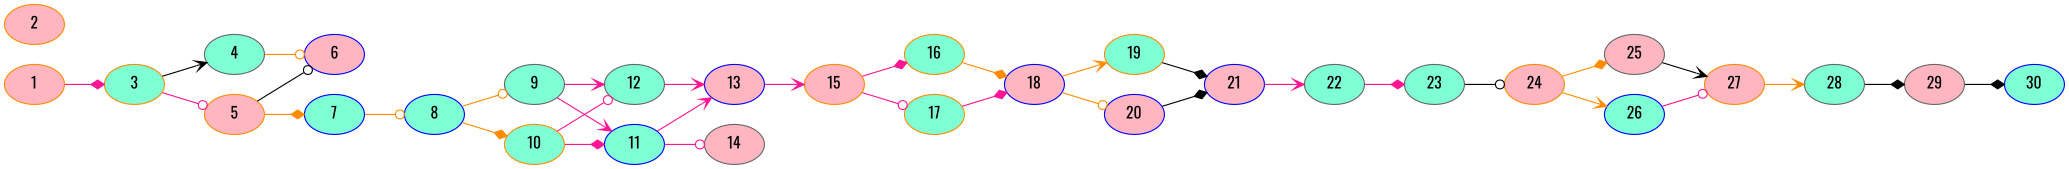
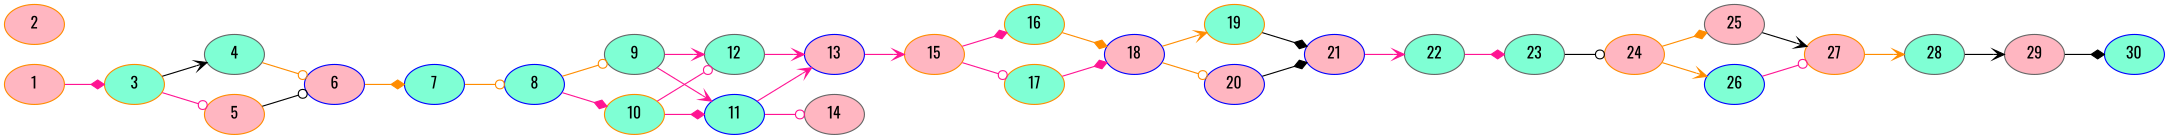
(1878, 84) -> (1979, 54)
(278, 114) -> (378, 84)
(478, 128) -> (578, 98)
